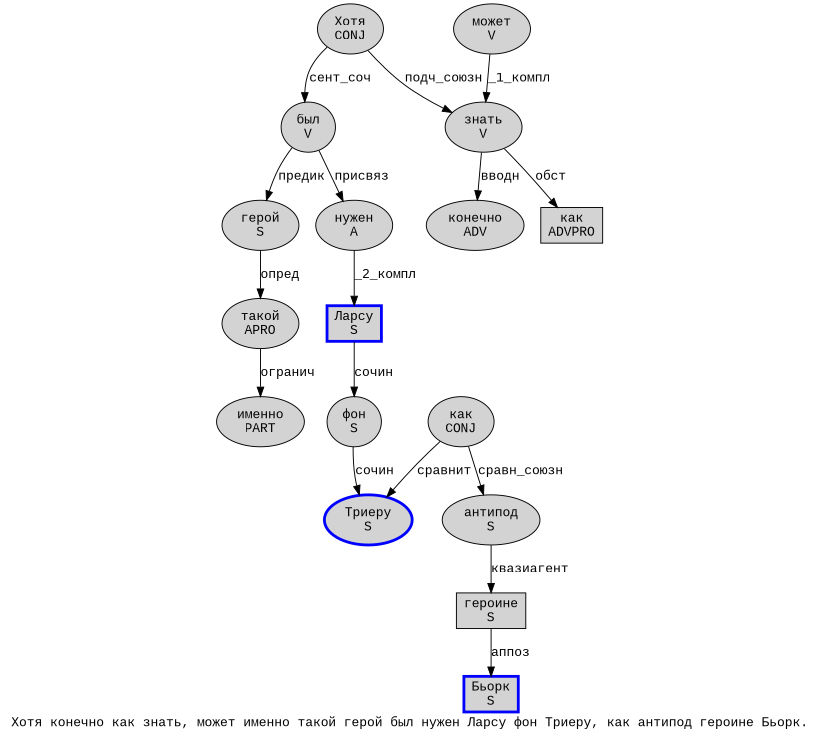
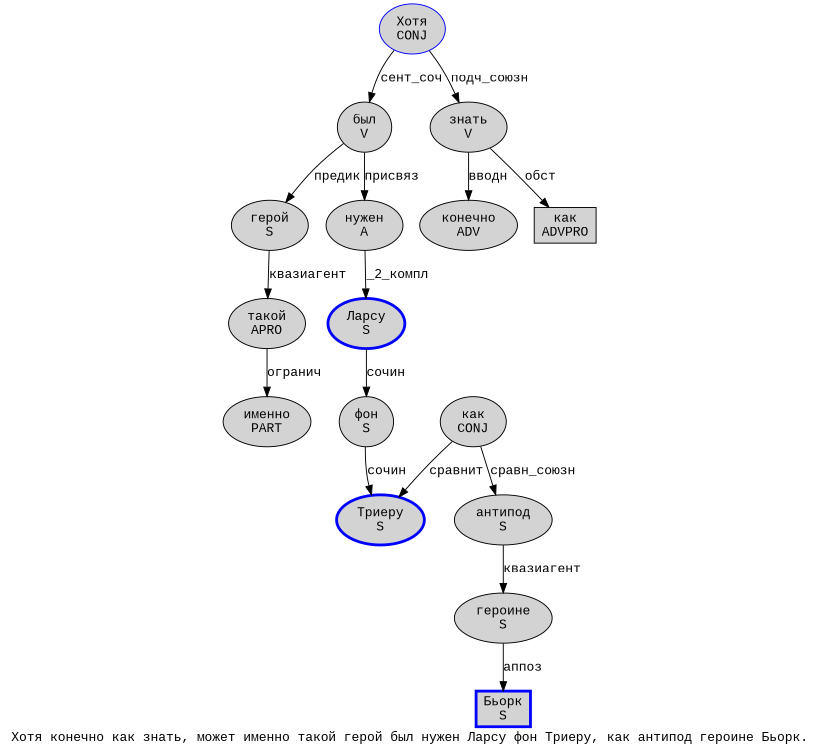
(350, 29) -> (412, 29)
(492, 29) -> none
(280, 274) -> (308, 274)
(354, 324) -> (366, 324)
(491, 611) -> (503, 618)
